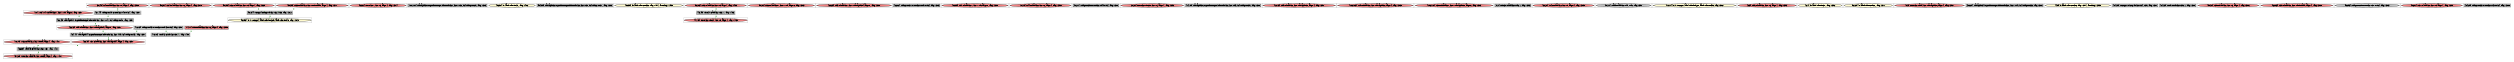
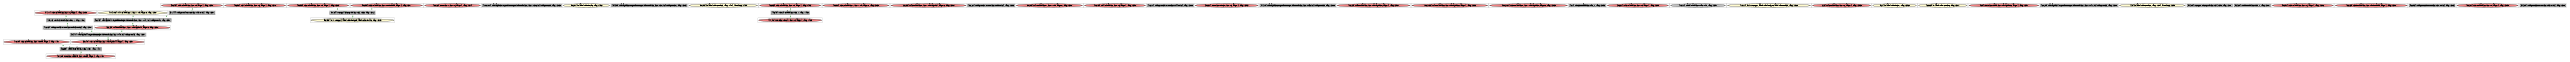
(2367, 5) -> (2432, 5)
(58, 13) -> (133, 13)
(207, 28) -> (66, 13)
(164, 31) -> (67, 24)
